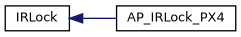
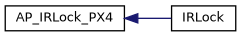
(100, 18) -> (155, 18)
